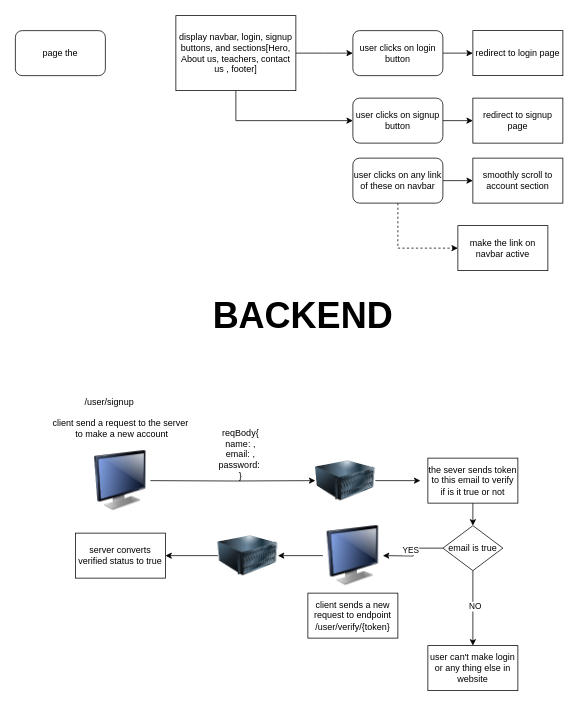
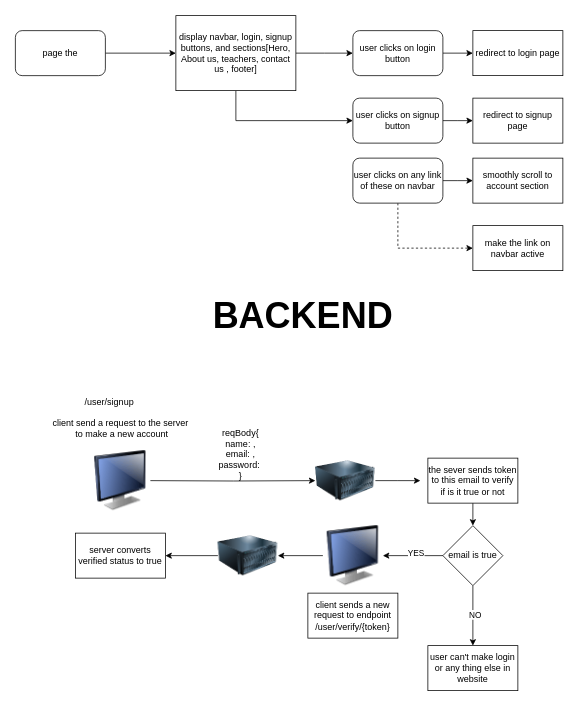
none -> (169, 53)
(503, 248) -> (518, 248)
(473, 548) -> (473, 555)
